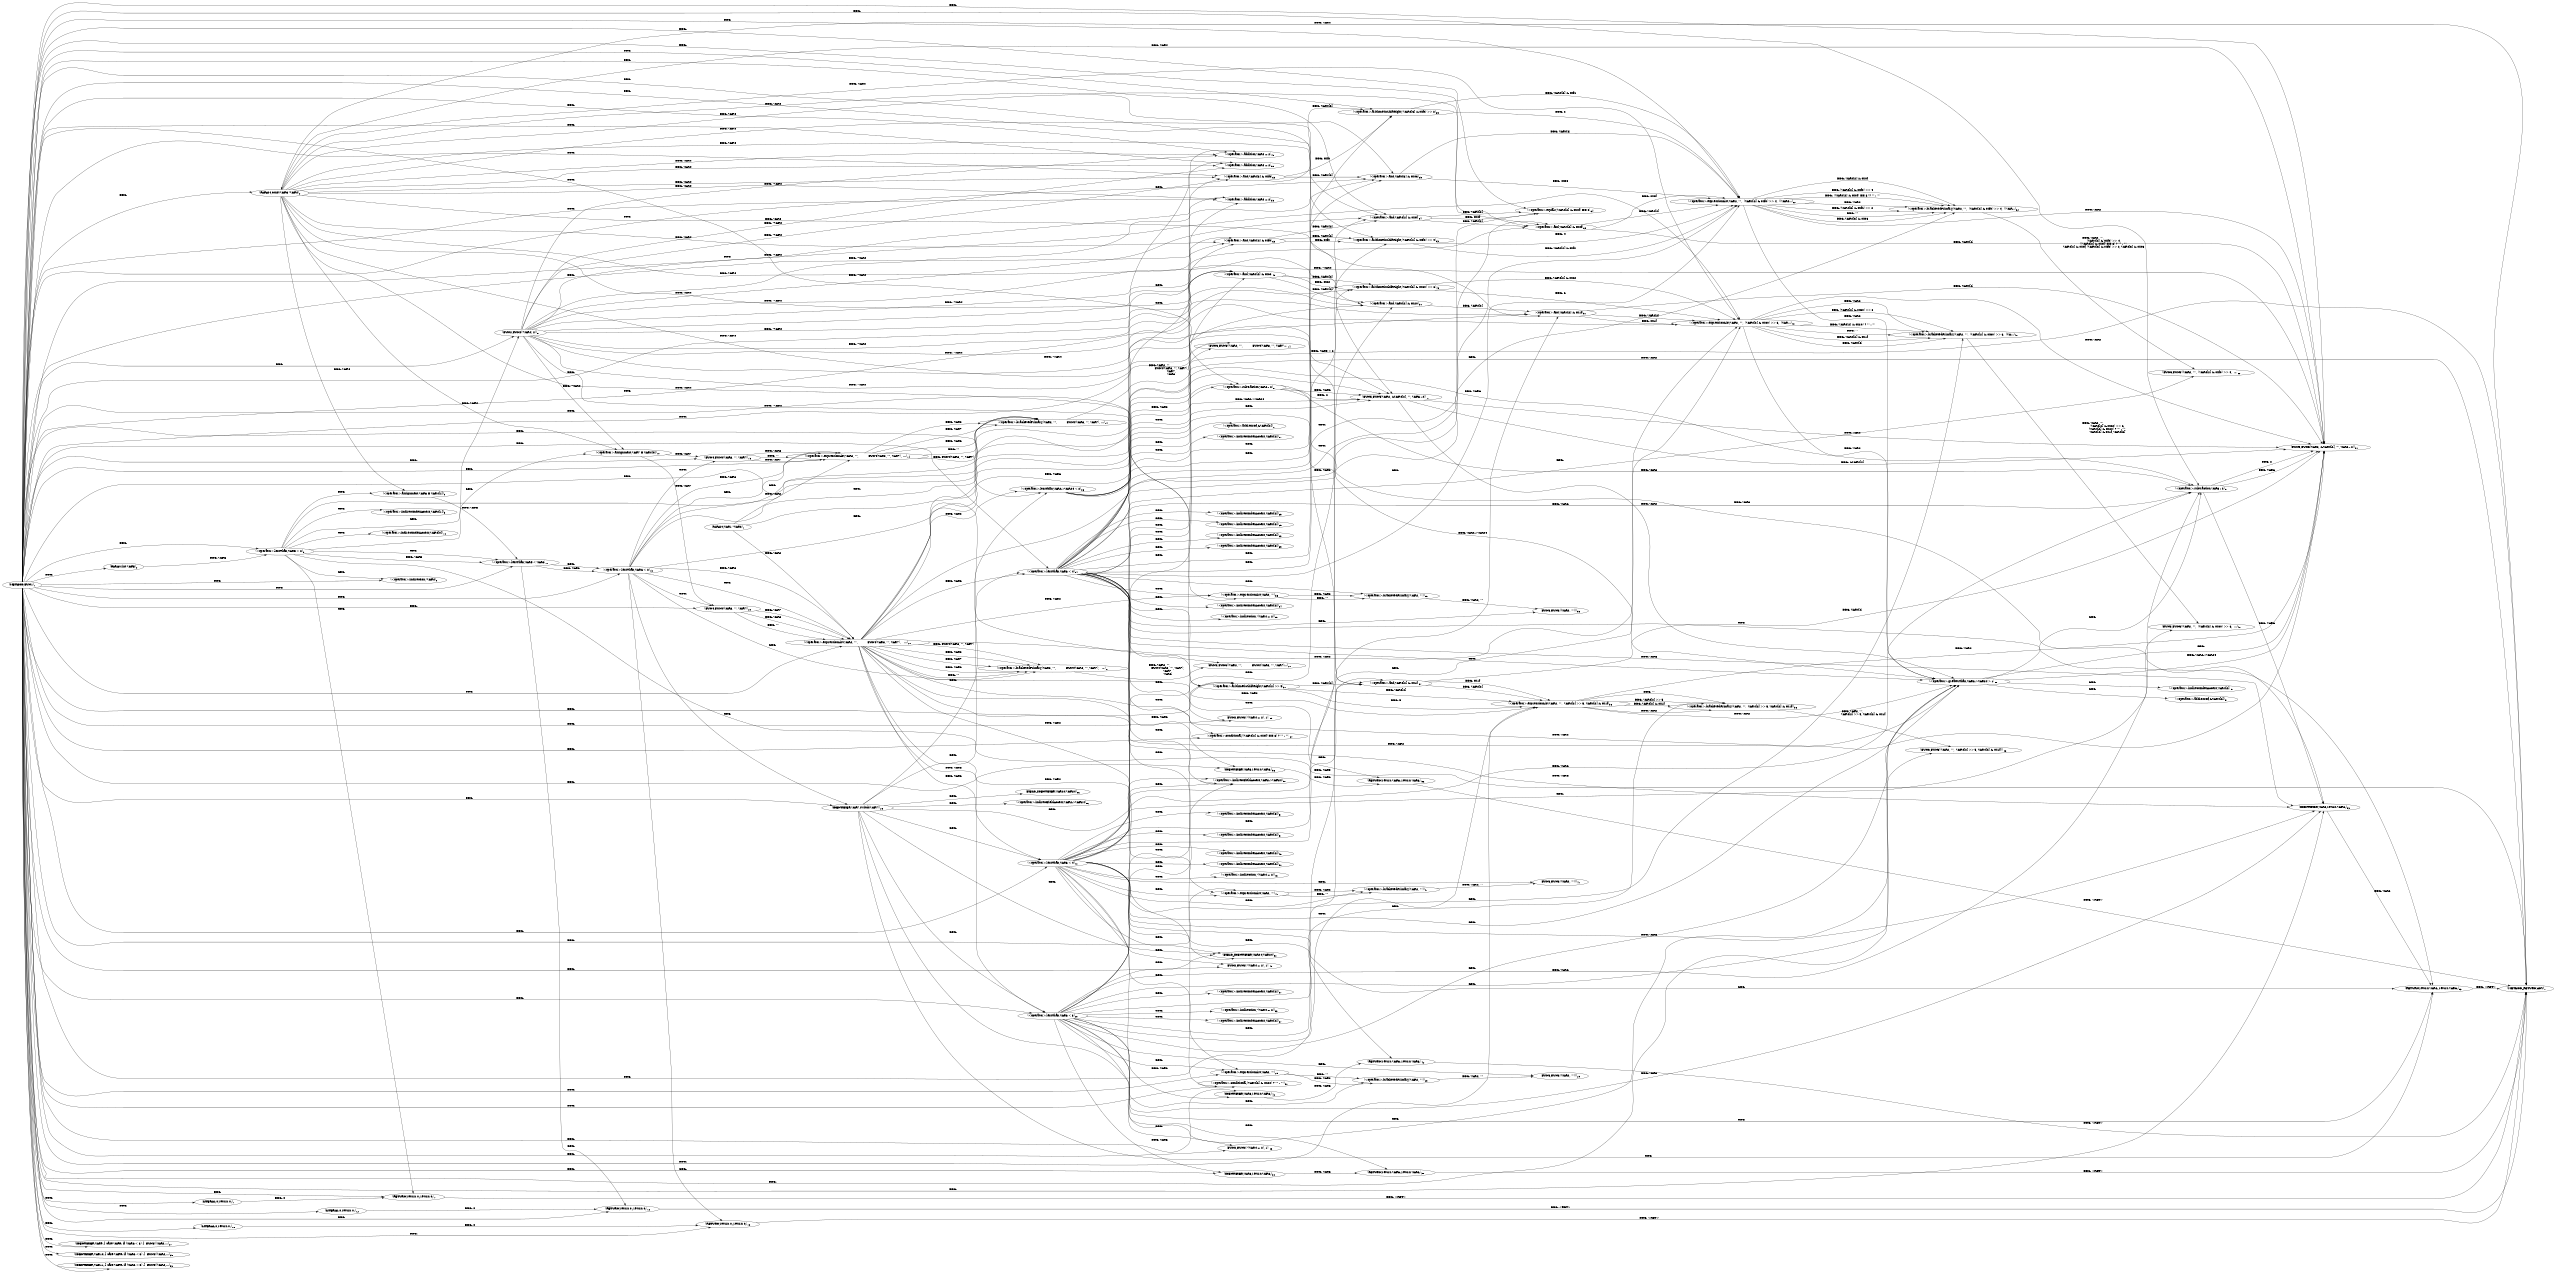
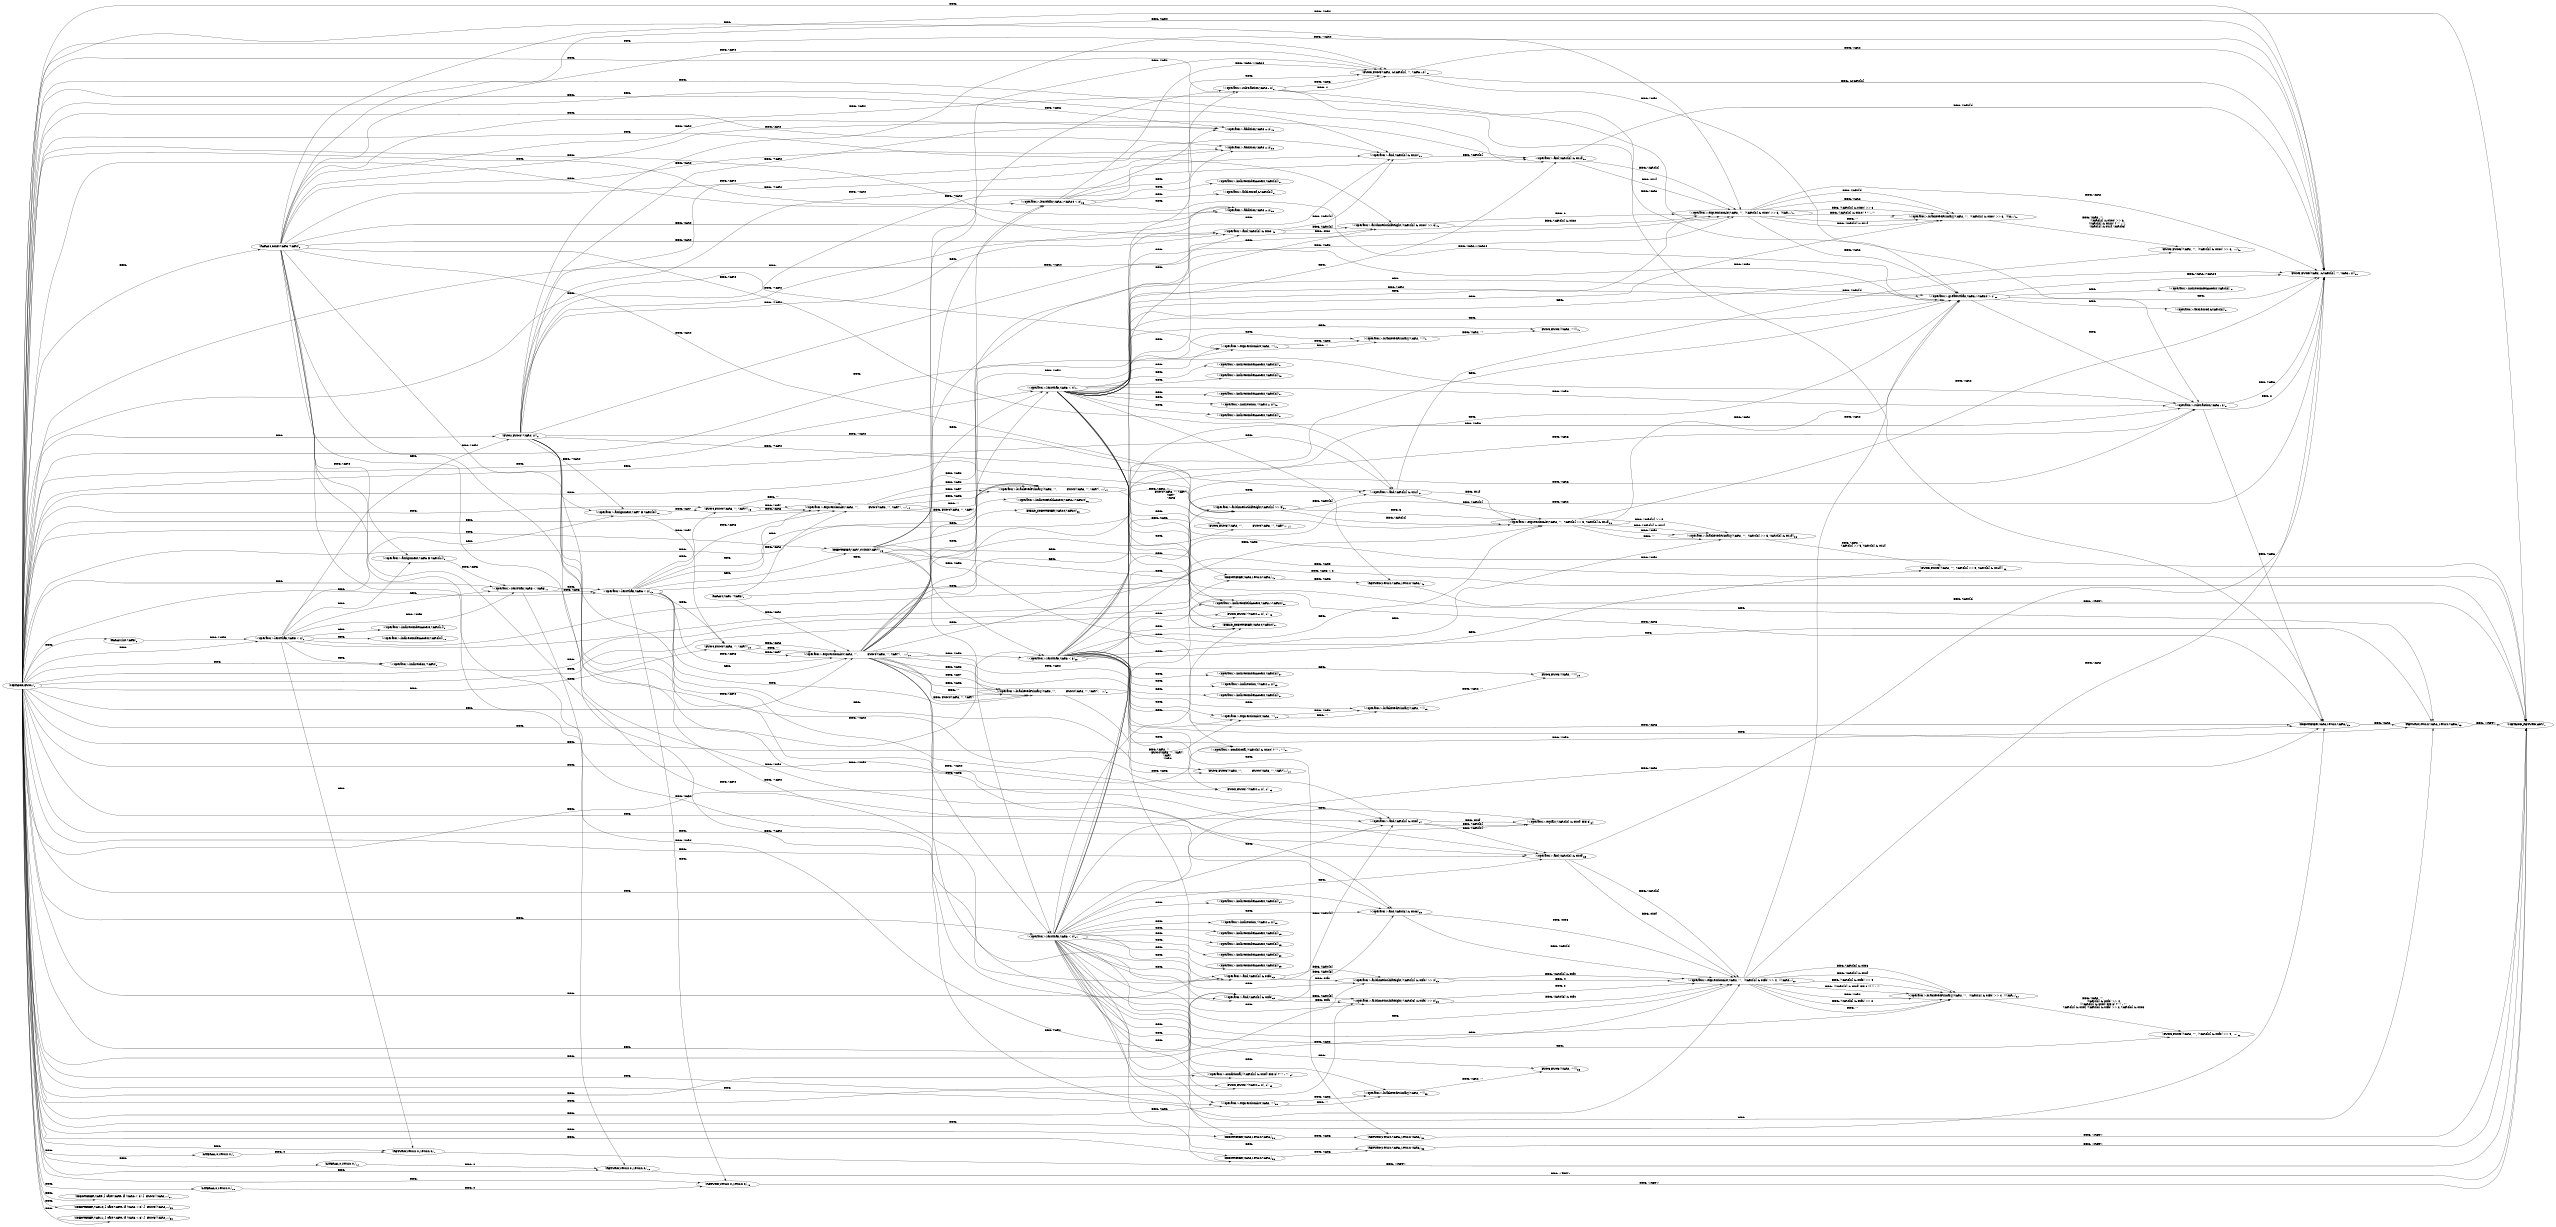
(1842, 24) -> (1666, 13)
